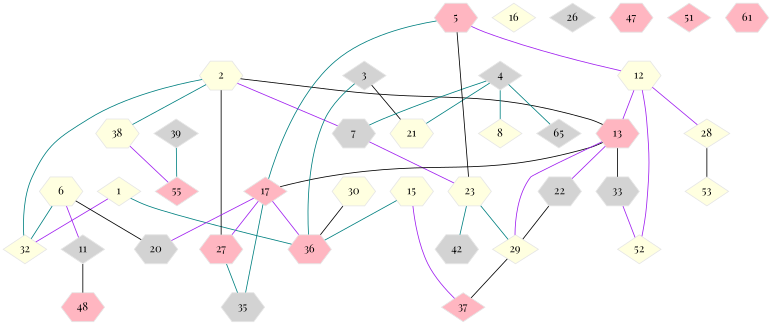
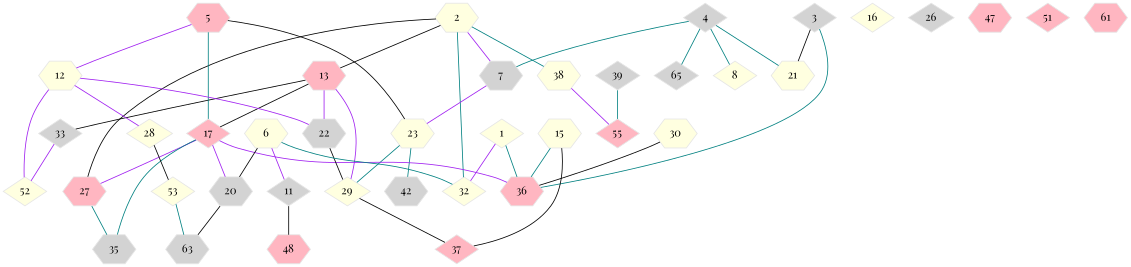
(628, 105) -> (196, 95)
(618, 191) -> (60, 133)
none -> (187, 249)
(425, 256) -> (541, 216)
